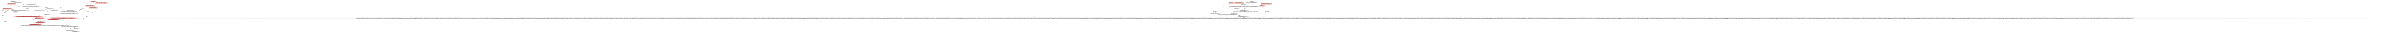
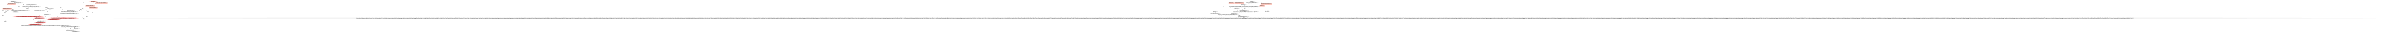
(55, 10) -> none
